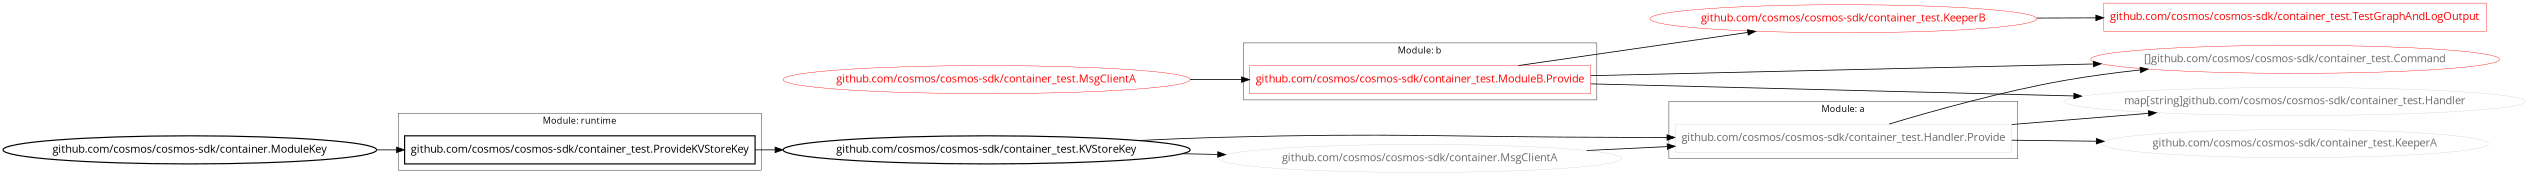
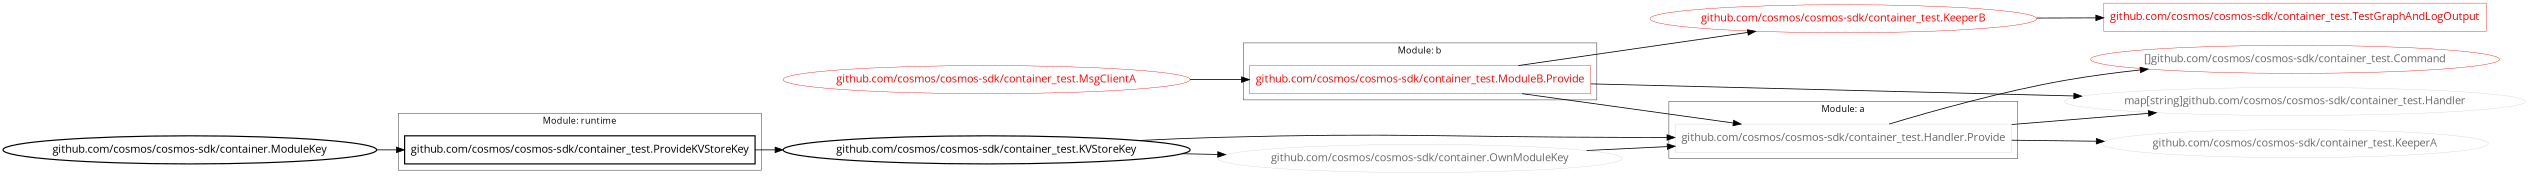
(1842, 70) -> (1628, 108)
(1420, 158) -> (1420, 158)
